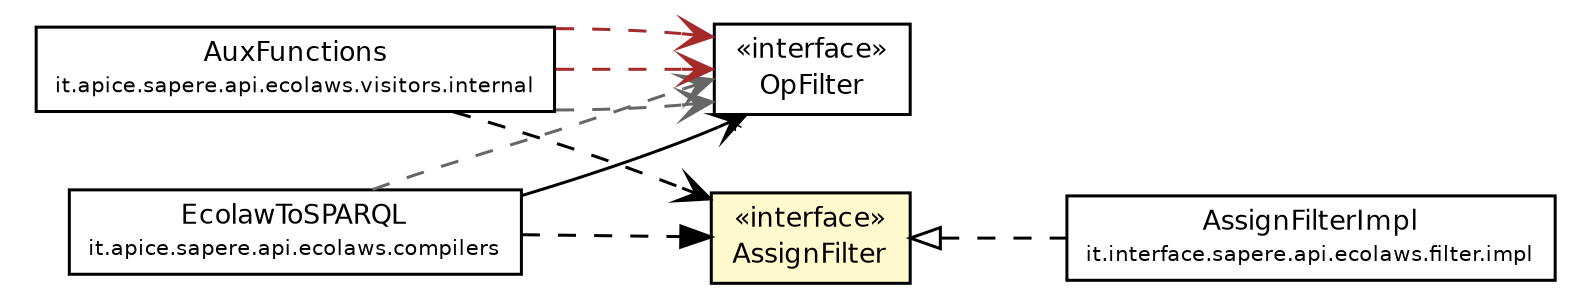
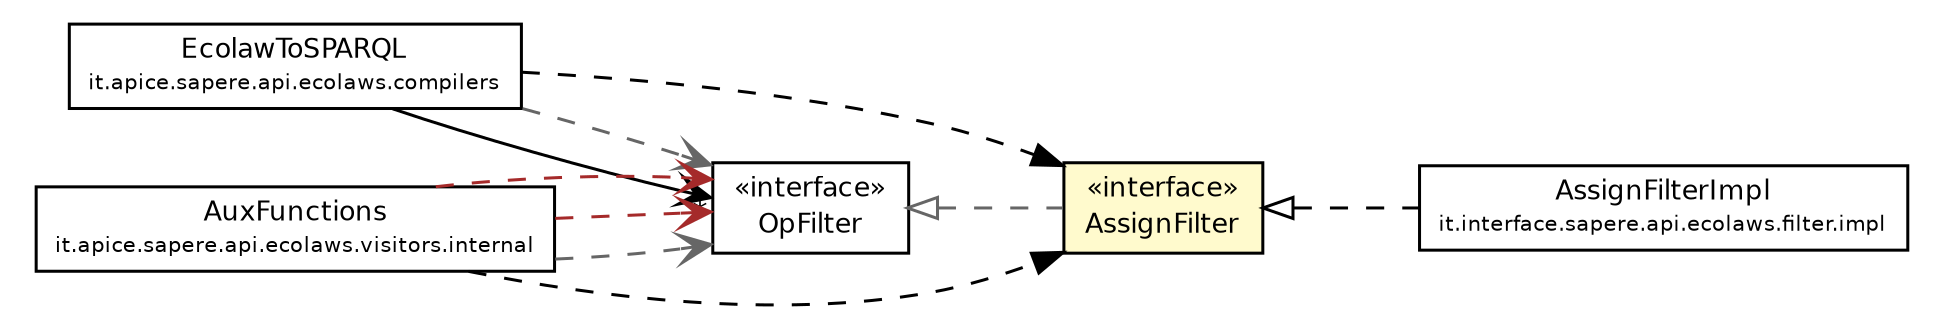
(568, 147) -> (753, 305)
none -> (1000, 208)
